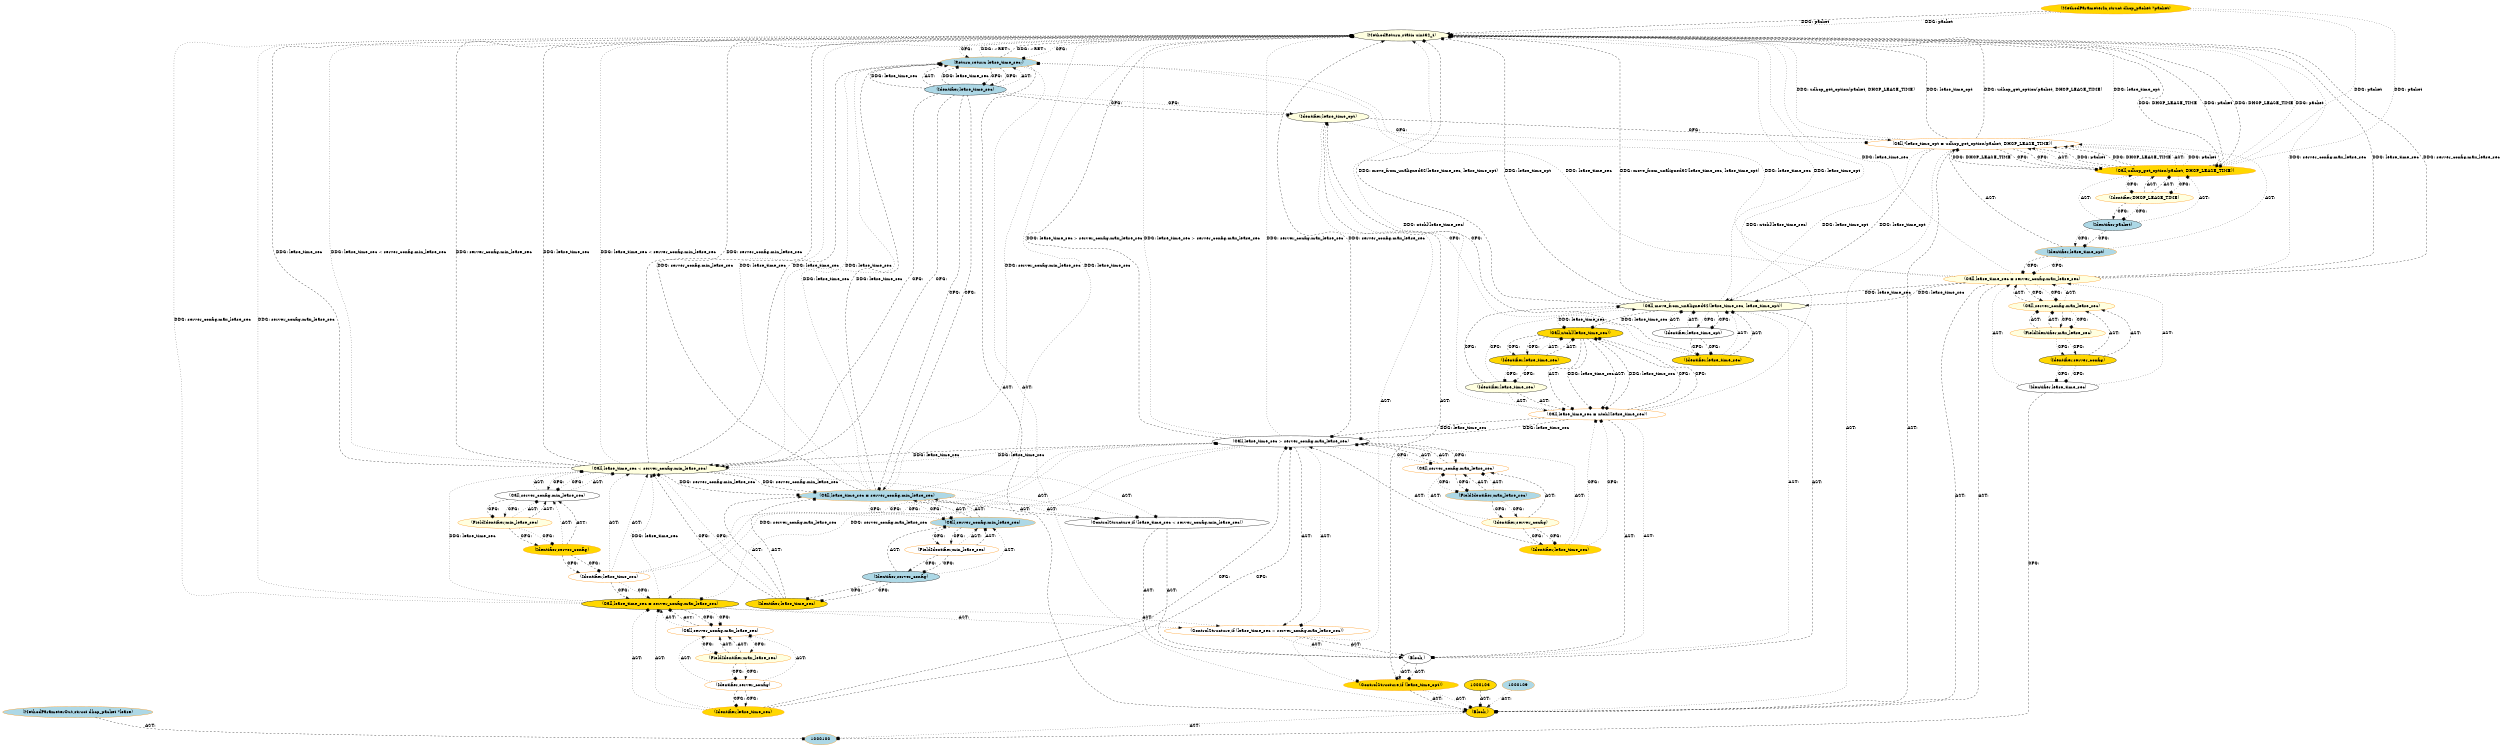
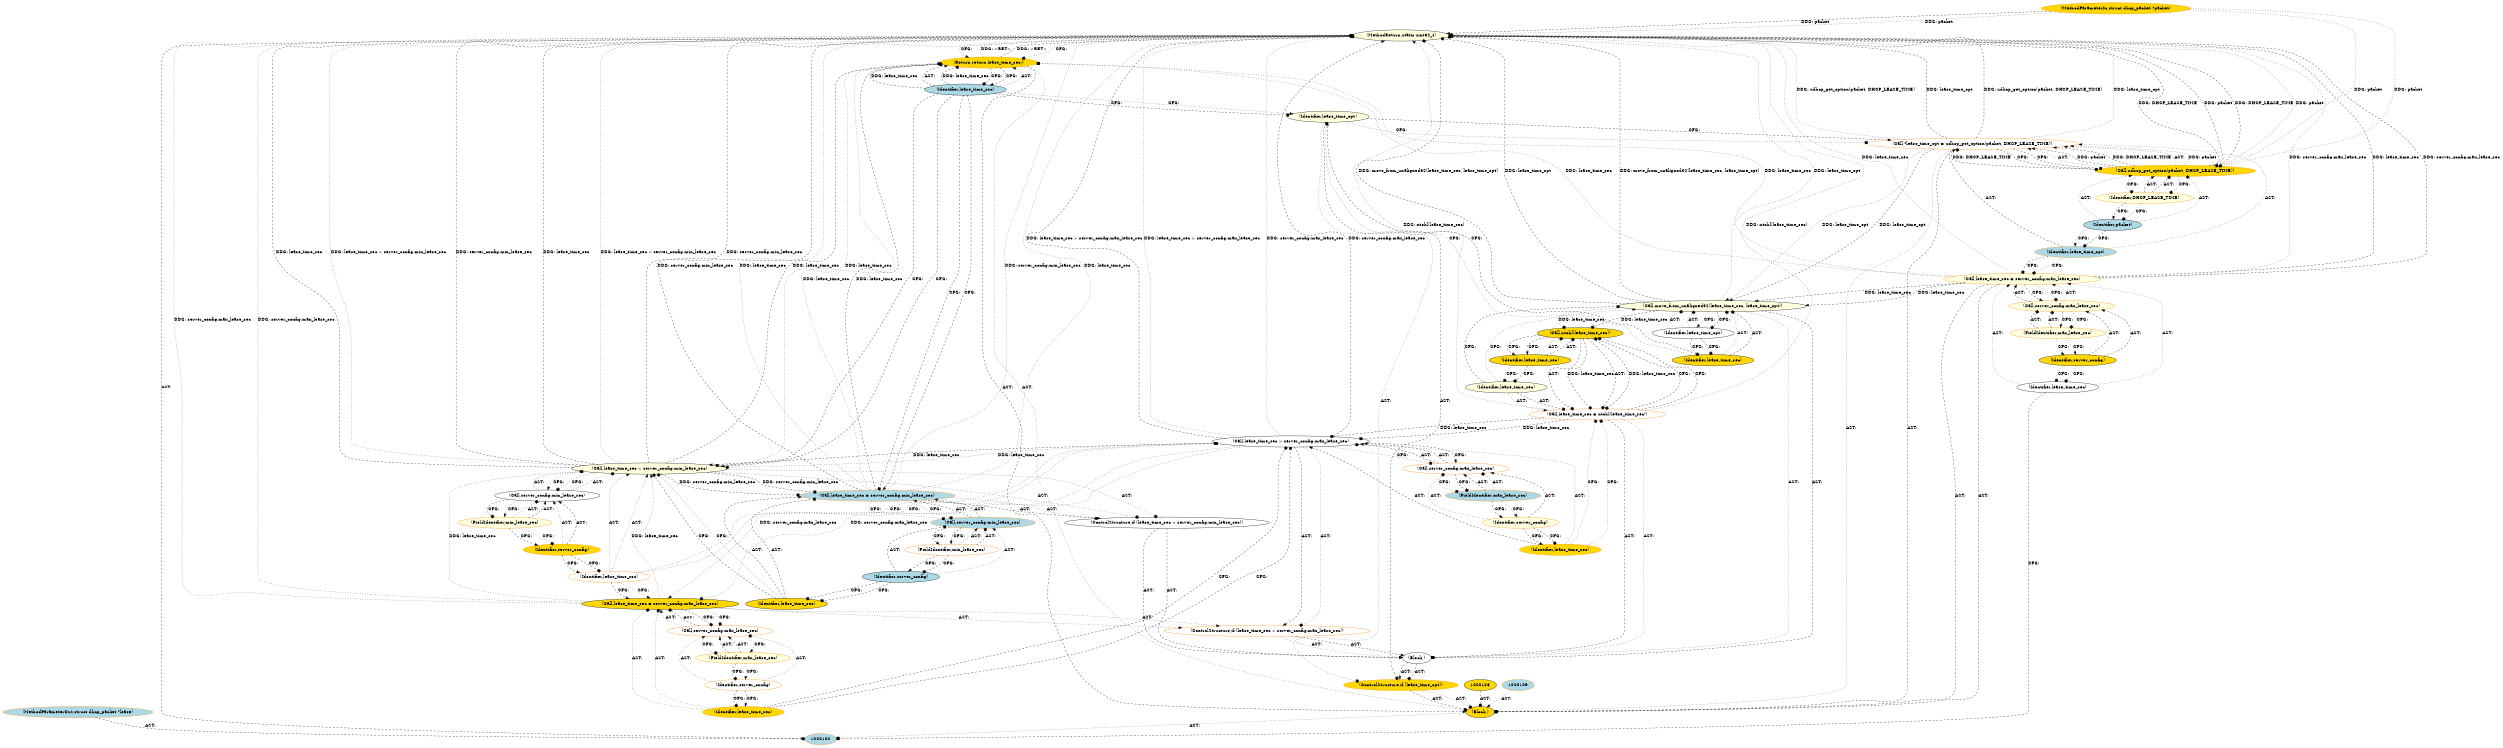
(989, 63) -> (989, 63)
none -> (162, 108)
